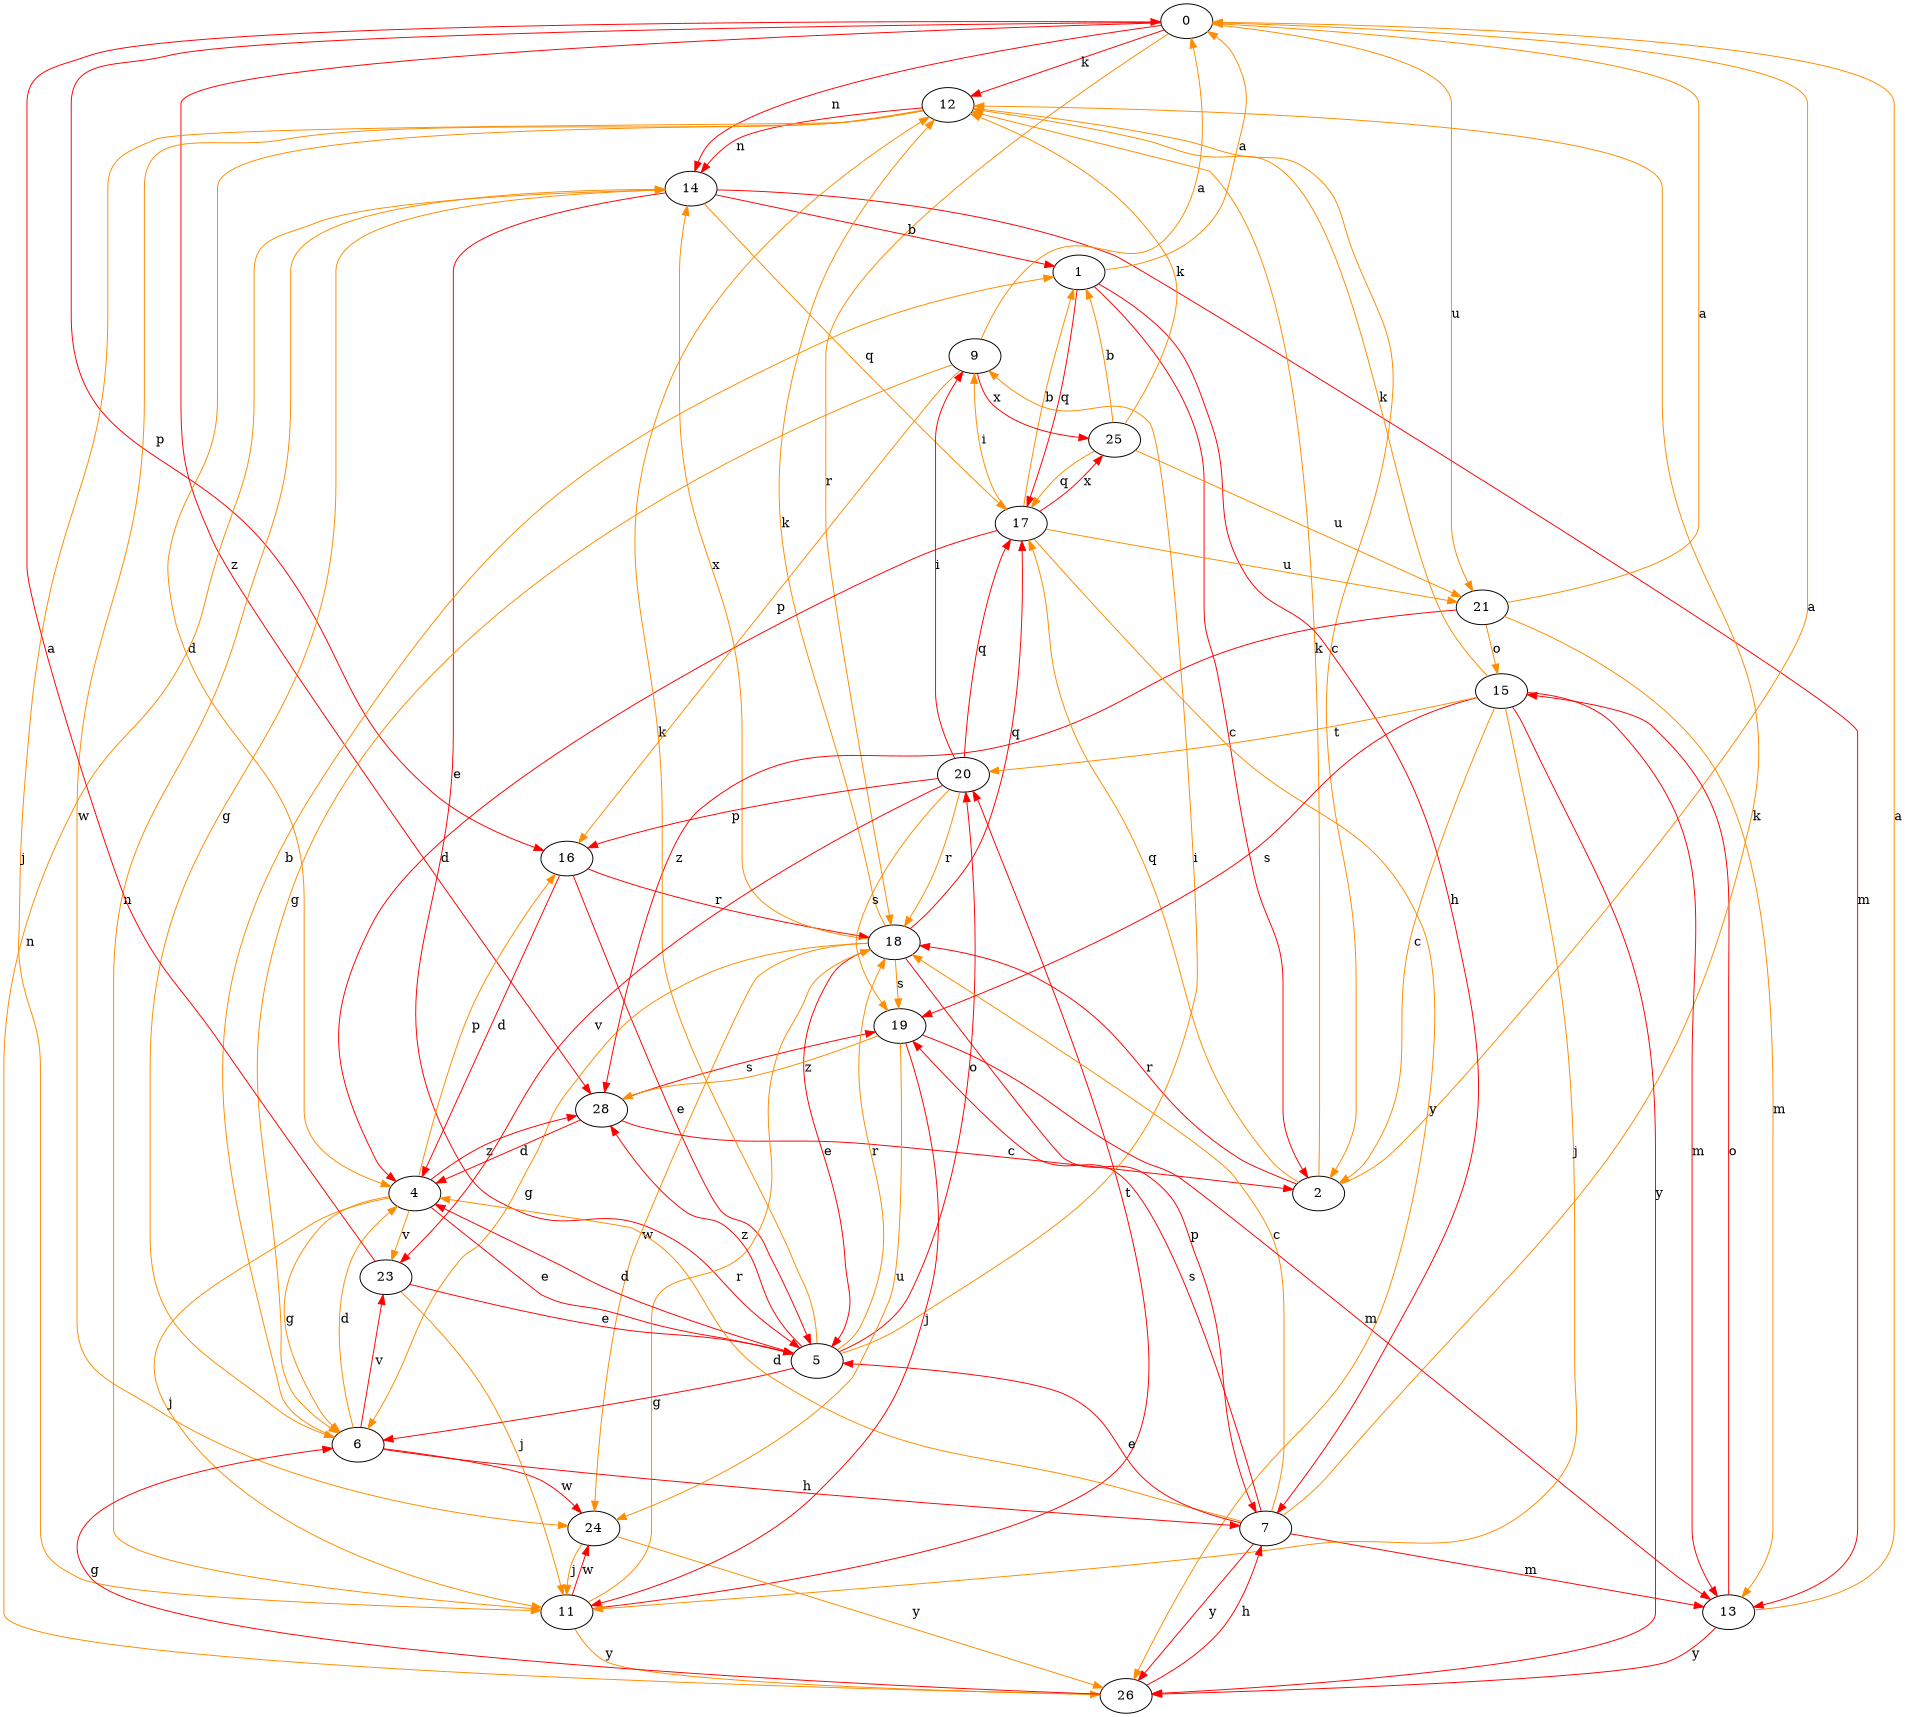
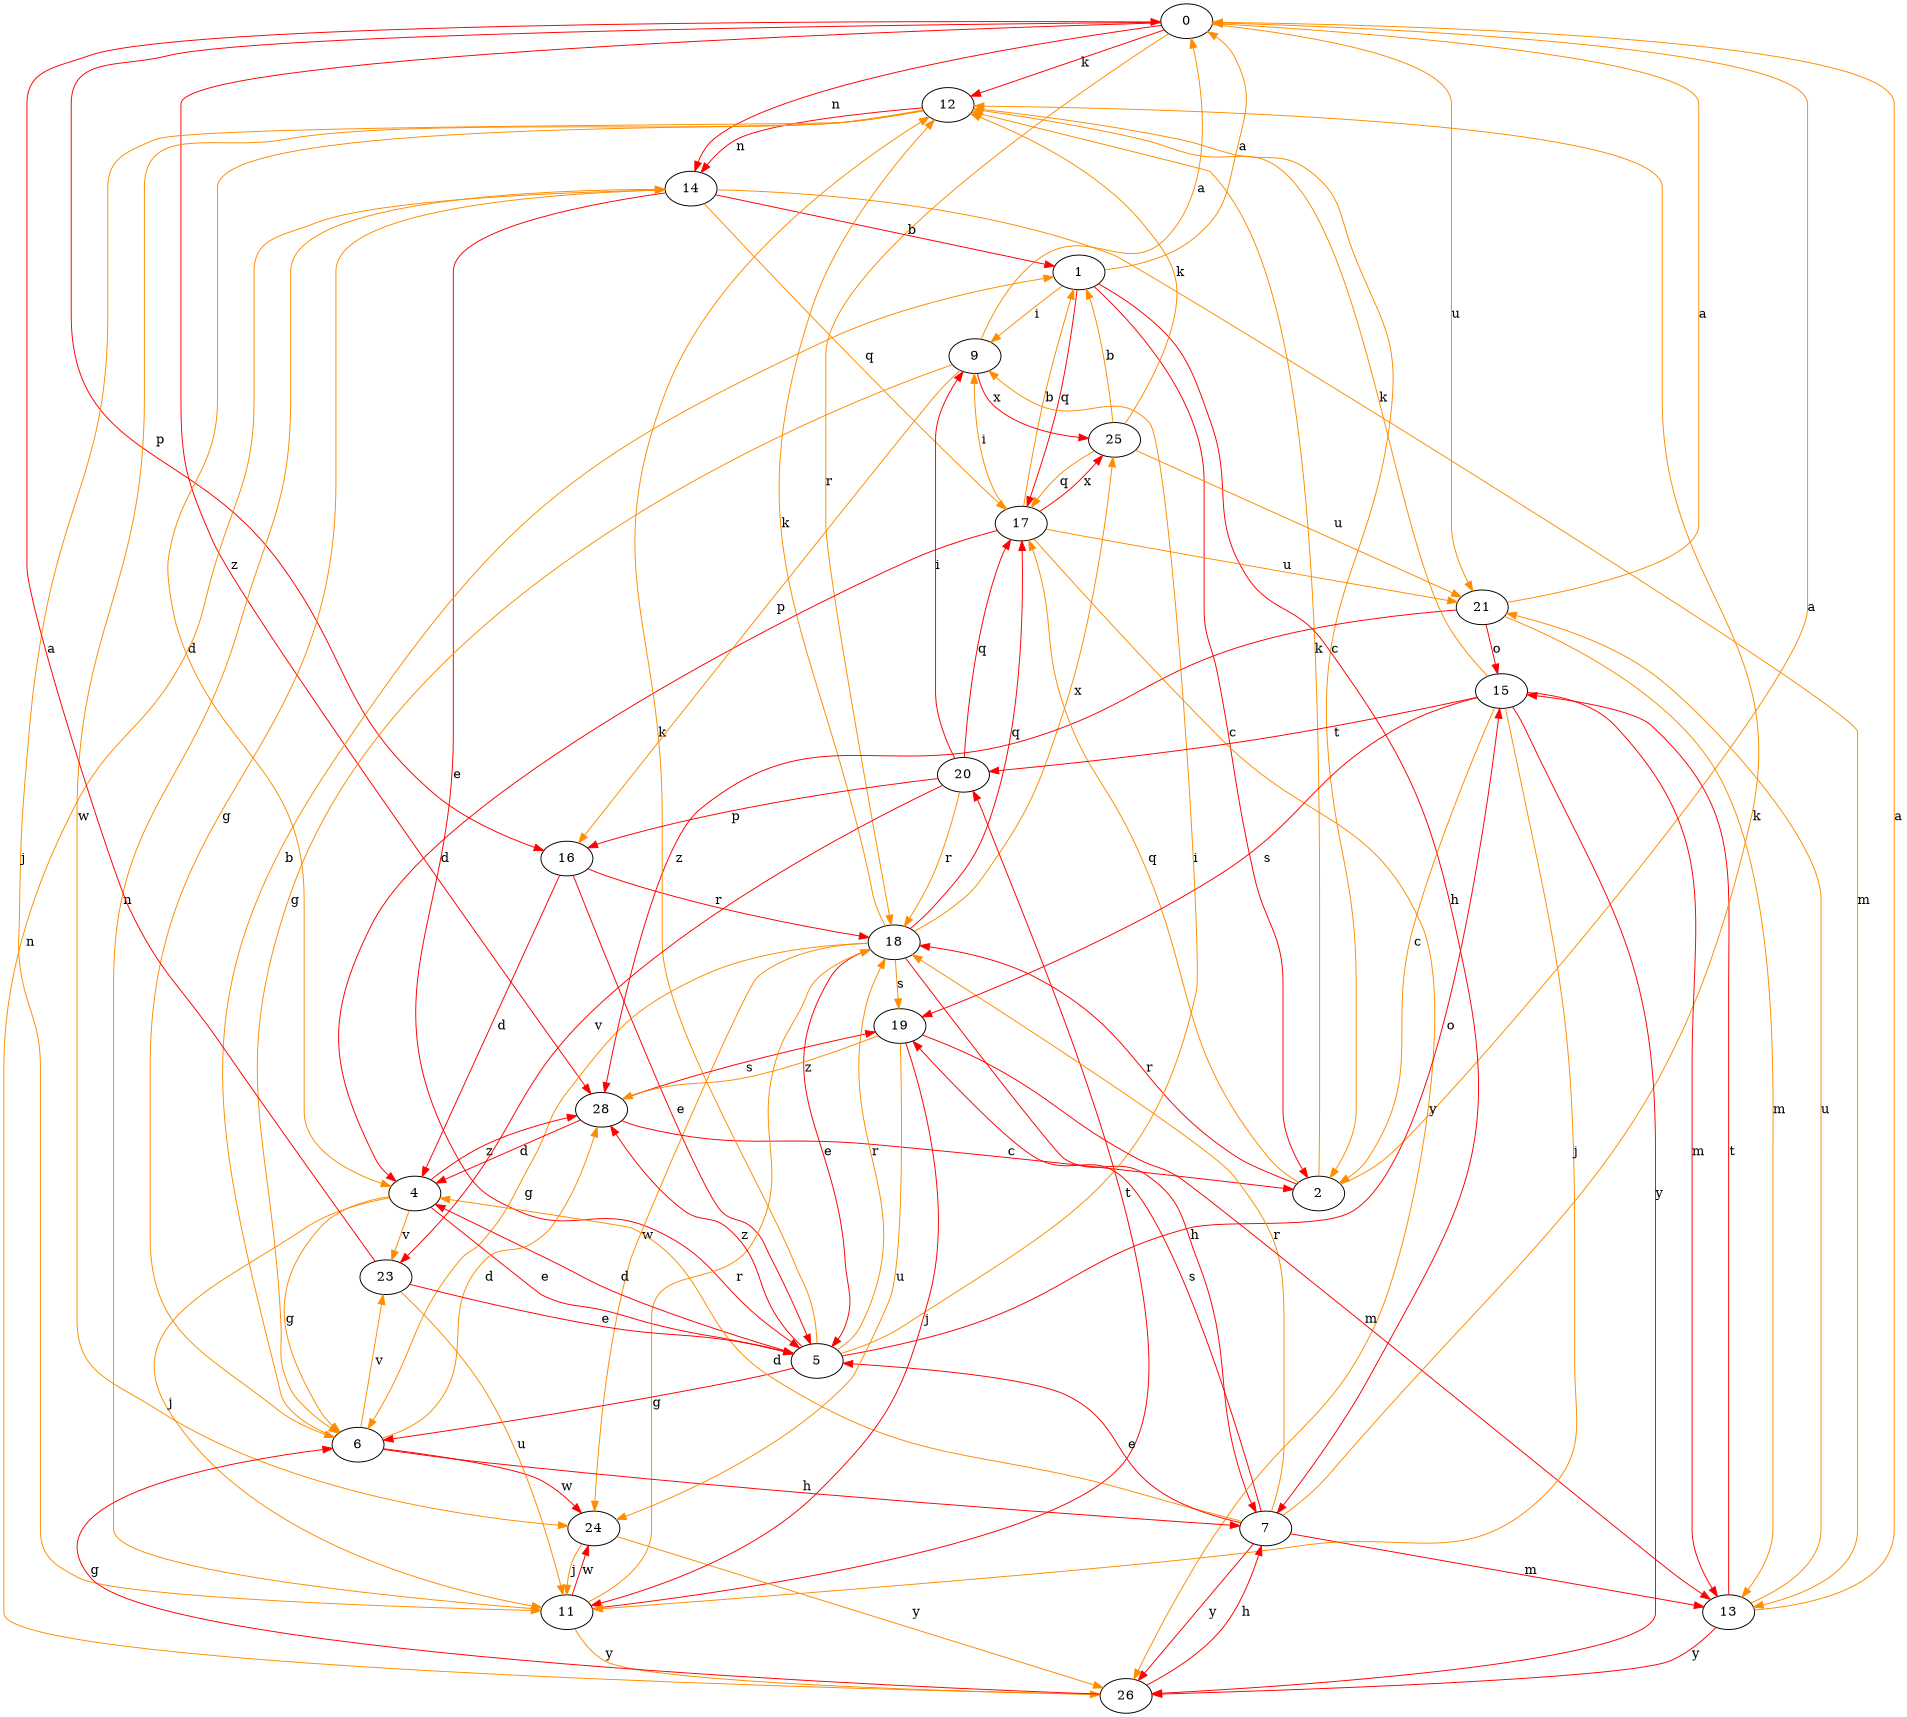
none -> (1030, 311)
(727, 616) -> (1051, 747)
(1711, 627) -> (1711, 627)
(1491, 644) -> (1491, 644)
(1239, 742) -> (1239, 742)
(867, 905) -> none
(466, 1021) -> none
none -> (1821, 1050)
(963, 1113) -> (1346, 1214)
(1733, 1152) -> (1733, 1152)
(1195, 1235) -> (1195, 1235)
(1277, 1235) -> (1277, 1235)
(340, 1313) -> (471, 1277)
(371, 1366) -> (371, 1366)
(522, 1445) -> (522, 1445)
